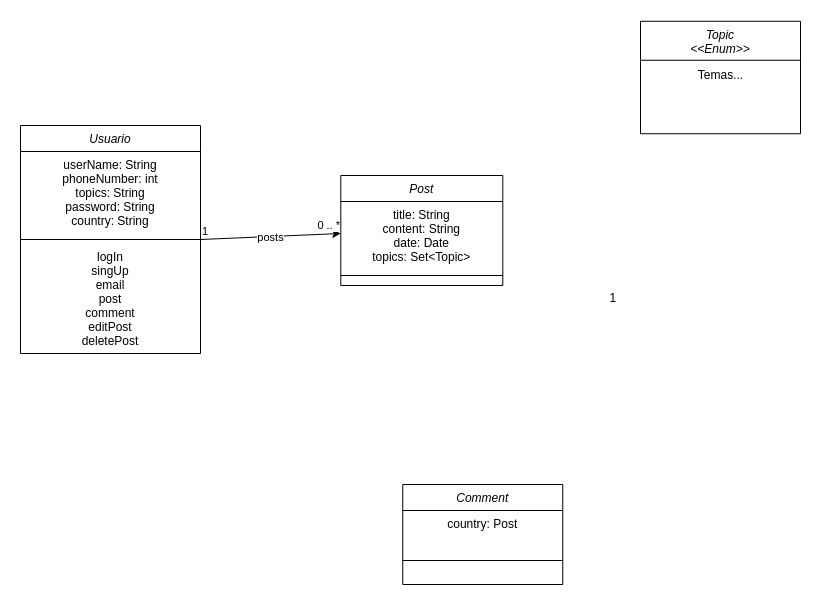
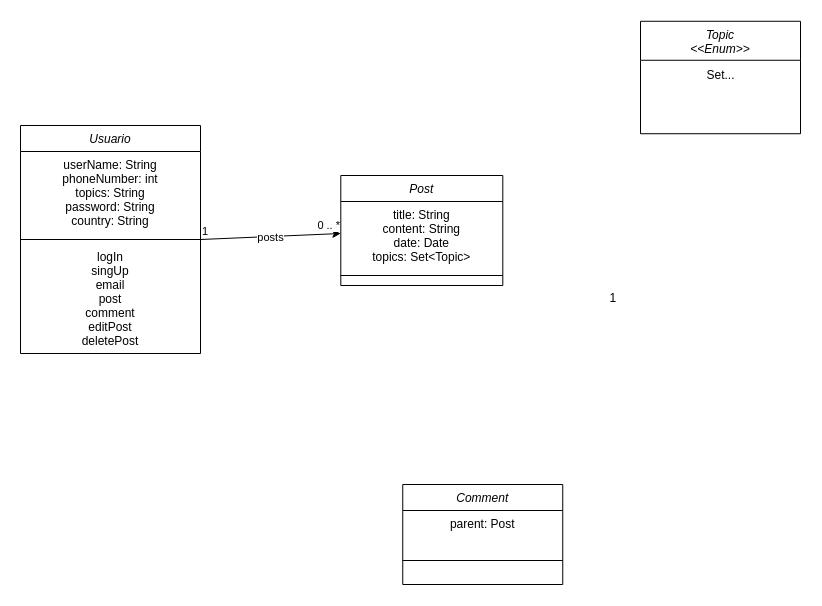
(721, 76) -> (721, 76)
(482, 524) -> (482, 524)
